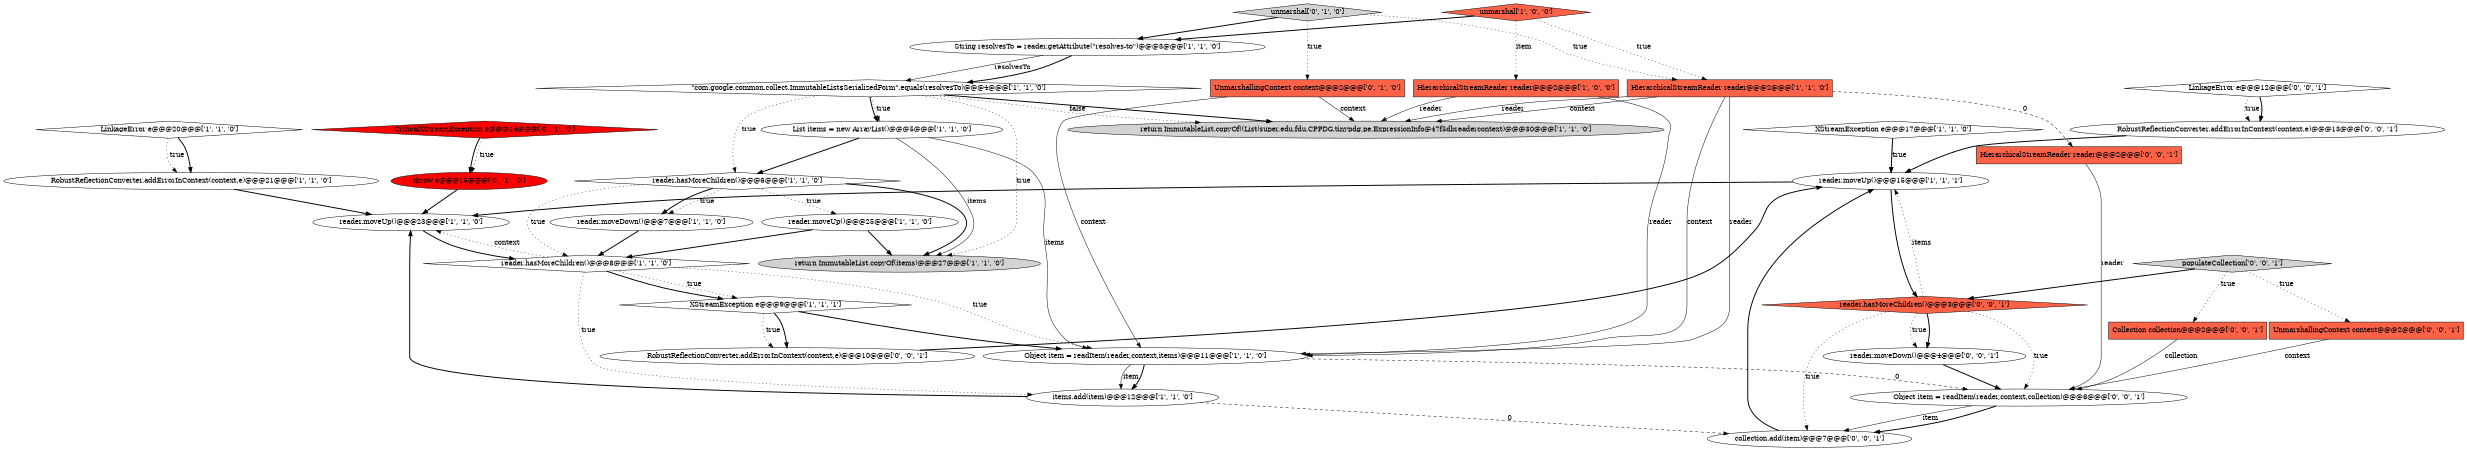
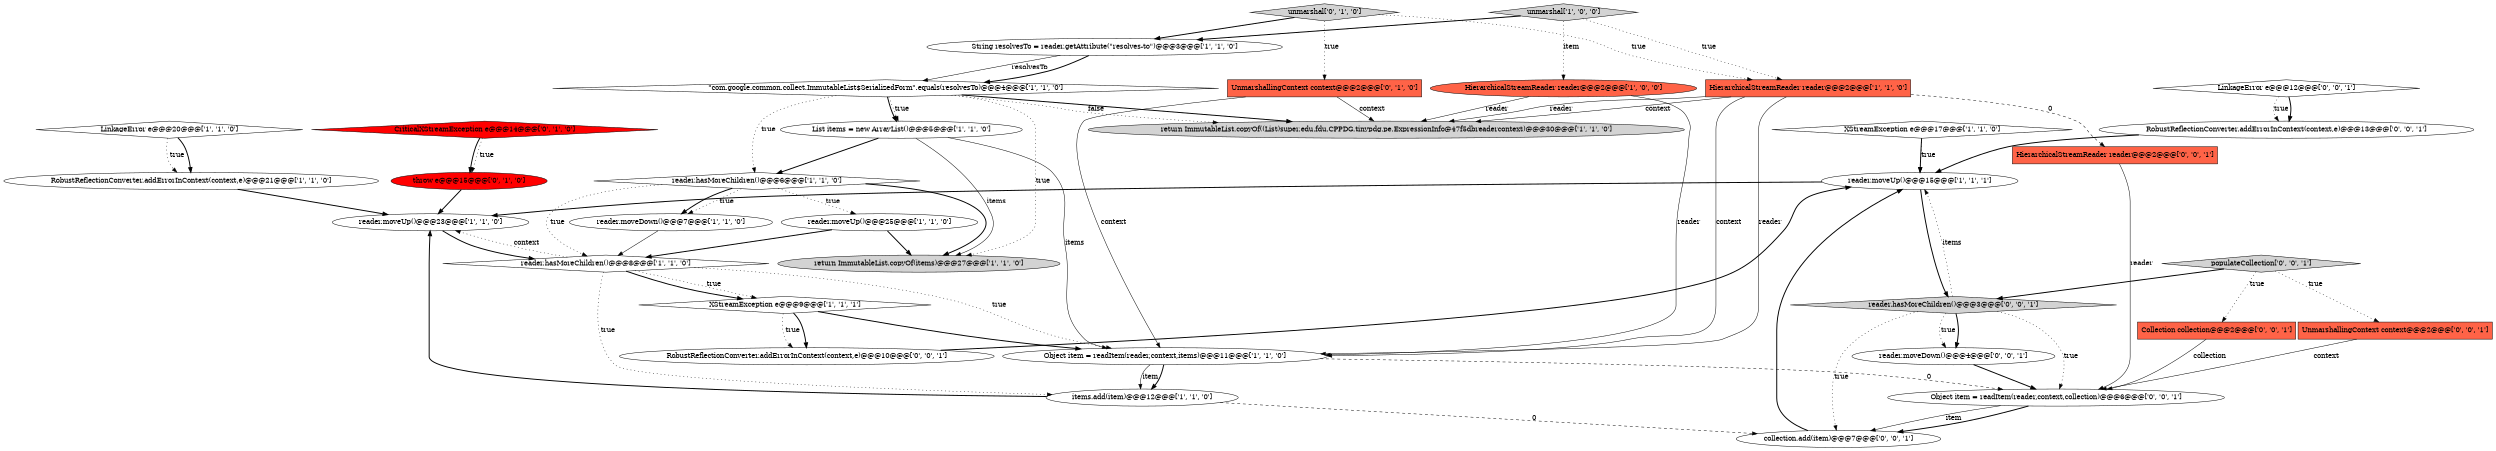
(1516, 12) -> (1563, 12)
(1516, 88) -> (1563, 88)
(621, 242) -> (640, 242)
(1924, 305) -> (1953, 305)
